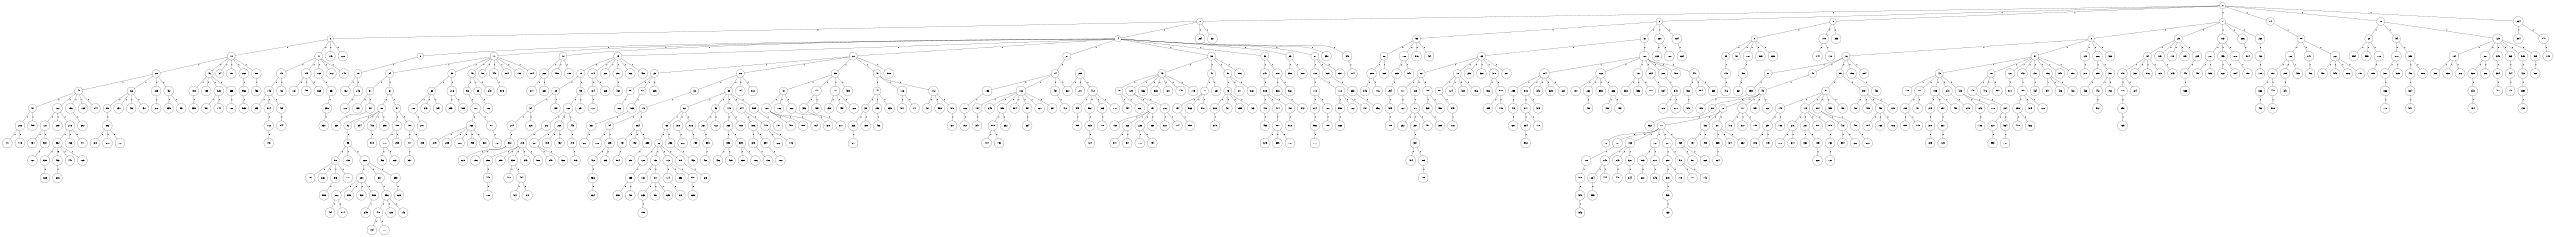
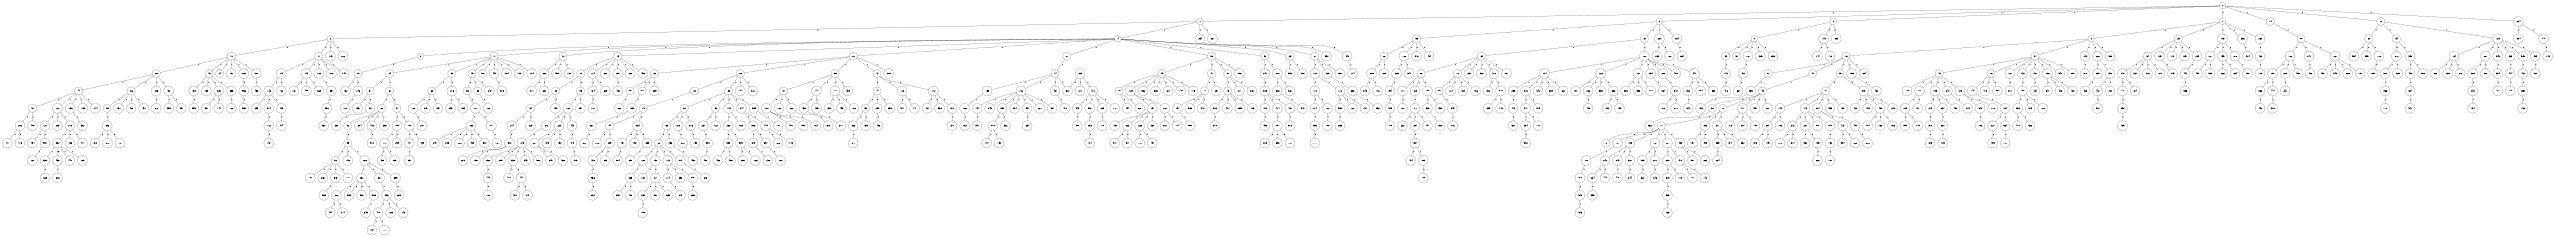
(1993, 143) -> (1993, 143)
